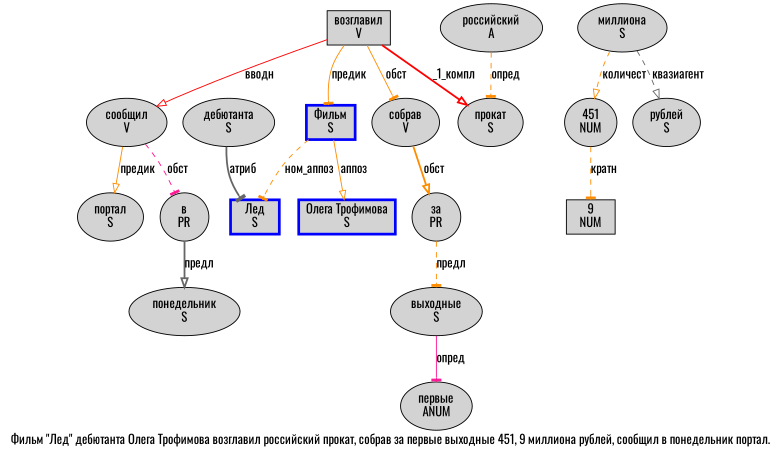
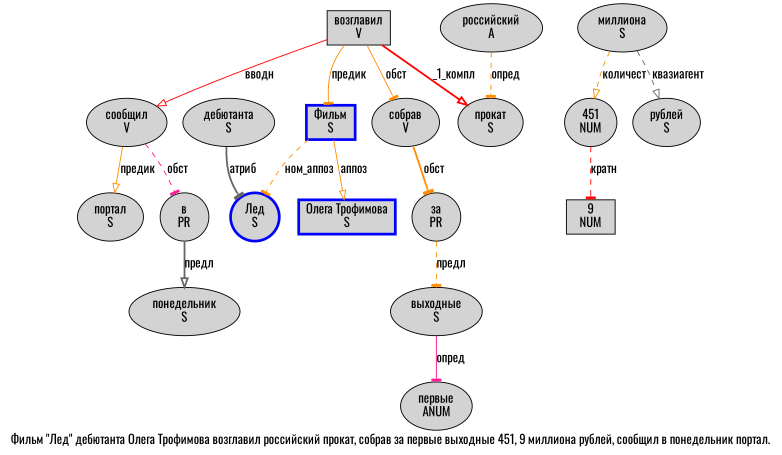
(420, 166) -> (420, 168)
(591, 171) -> (591, 171)
(255, 217) -> (255, 217)
